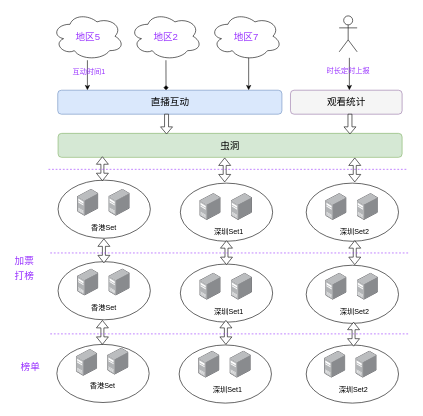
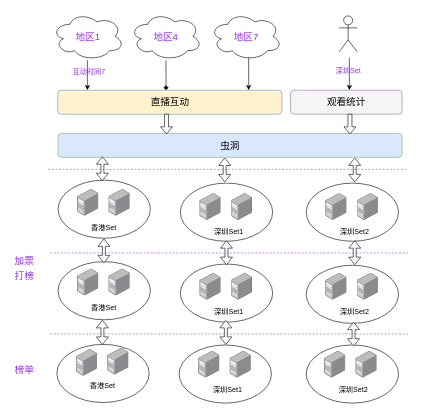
(88, 36) -> (88, 36)
(166, 36) -> (166, 36)
(349, 71) -> (349, 71)
(89, 72) -> (89, 72)
(170, 102) -> (170, 102)
(230, 146) -> (230, 146)
(30, 367) -> (24, 370)
